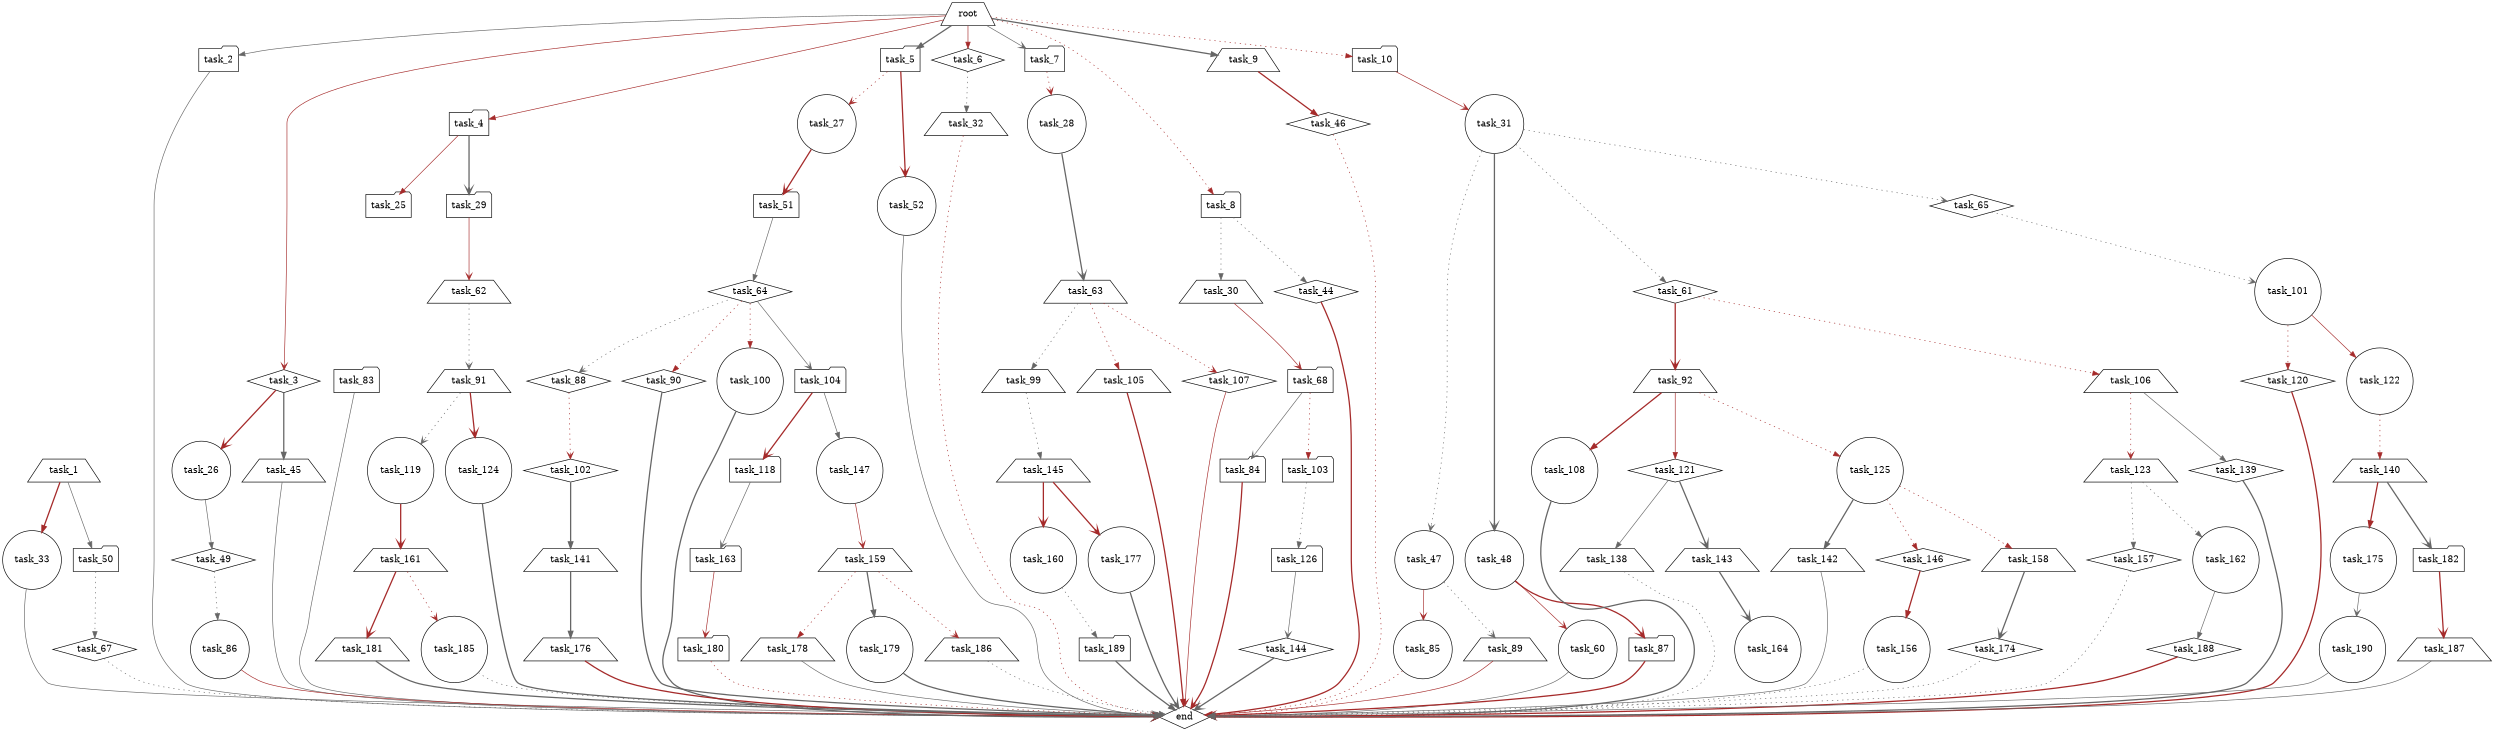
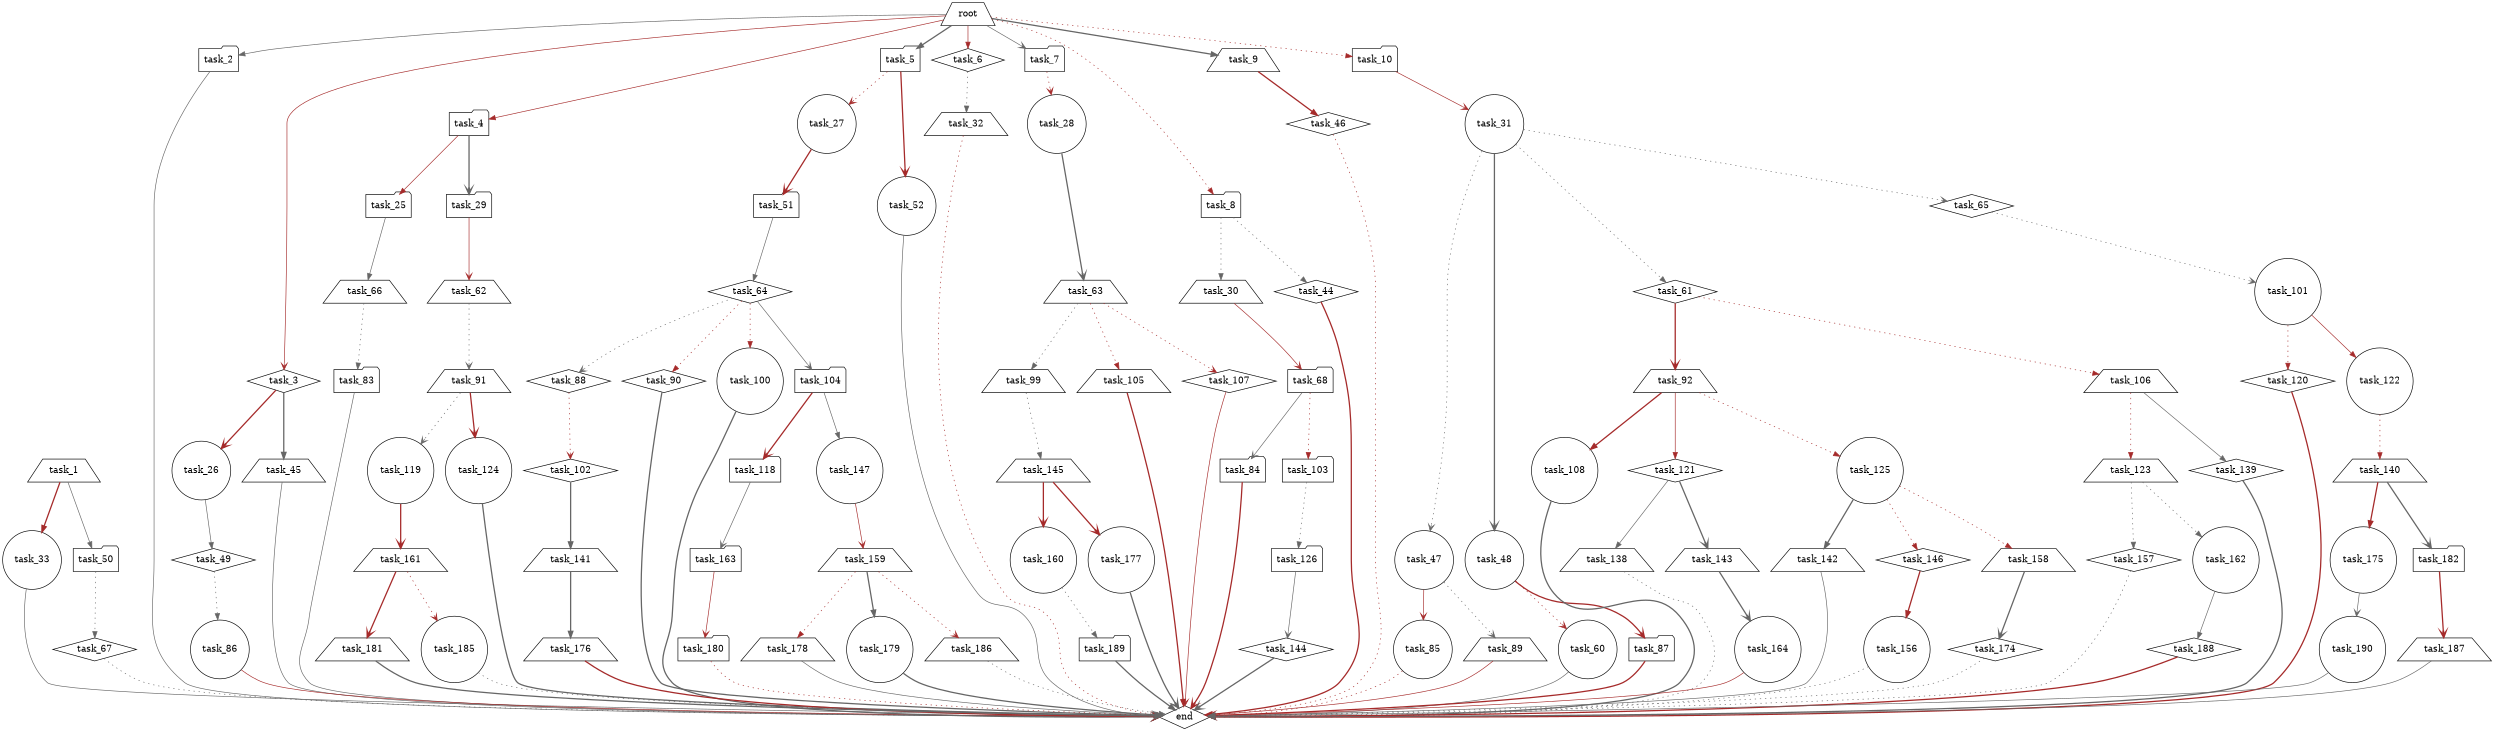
none -> (365, 292)
(2131, 422) -> (2131, 422)
(1539, 602) -> (1539, 602)
none -> (1507, 704)
